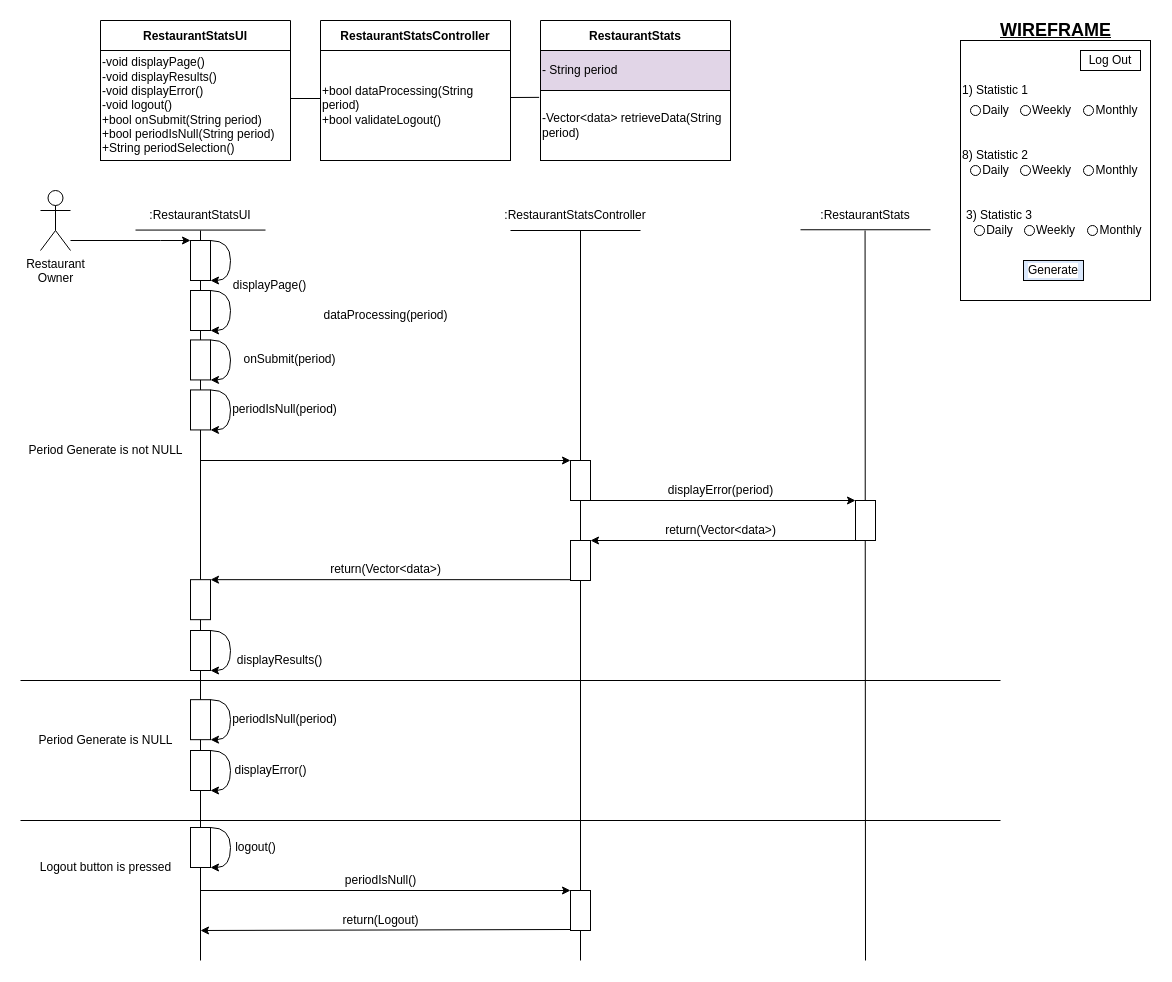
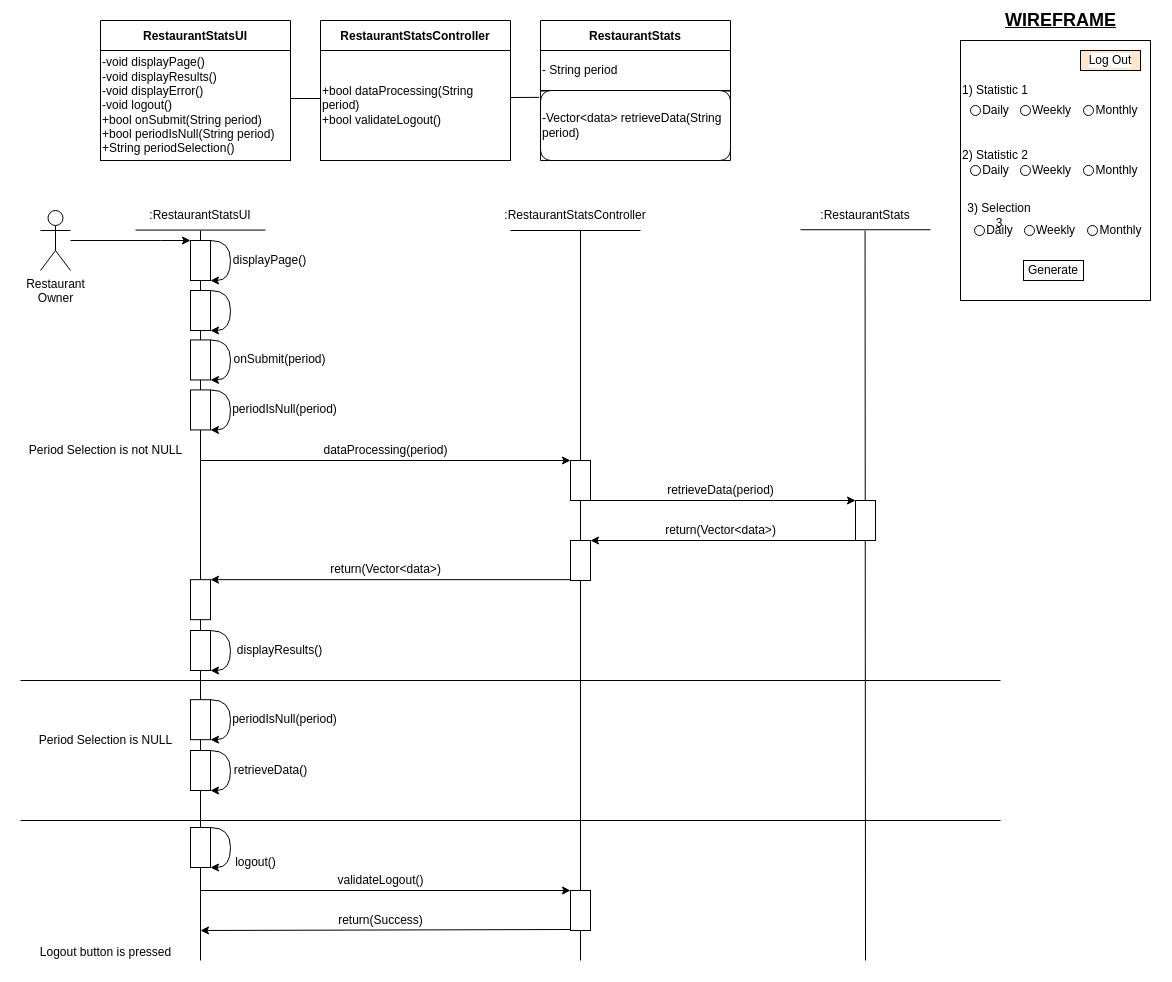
(1056, 31) -> (1061, 21)
(1111, 61) -> (1111, 61)
(636, 71) -> (636, 71)
(636, 126) -> (636, 126)
(996, 156) -> (996, 156)
(1000, 216) -> (1000, 216)
(56, 221) -> (56, 241)
(1054, 271) -> (1054, 271)
(270, 286) -> (270, 261)
(386, 316) -> (386, 451)
(290, 360) -> (280, 360)
(106, 451) -> (106, 451)
(721, 491) -> (721, 491)
(280, 661) -> (280, 651)
(106, 741) -> (106, 741)
(271, 771) -> (271, 771)
(256, 848) -> (256, 863)
(106, 868) -> (106, 953)
(381, 881) -> (381, 881)
(381, 921) -> (381, 921)
